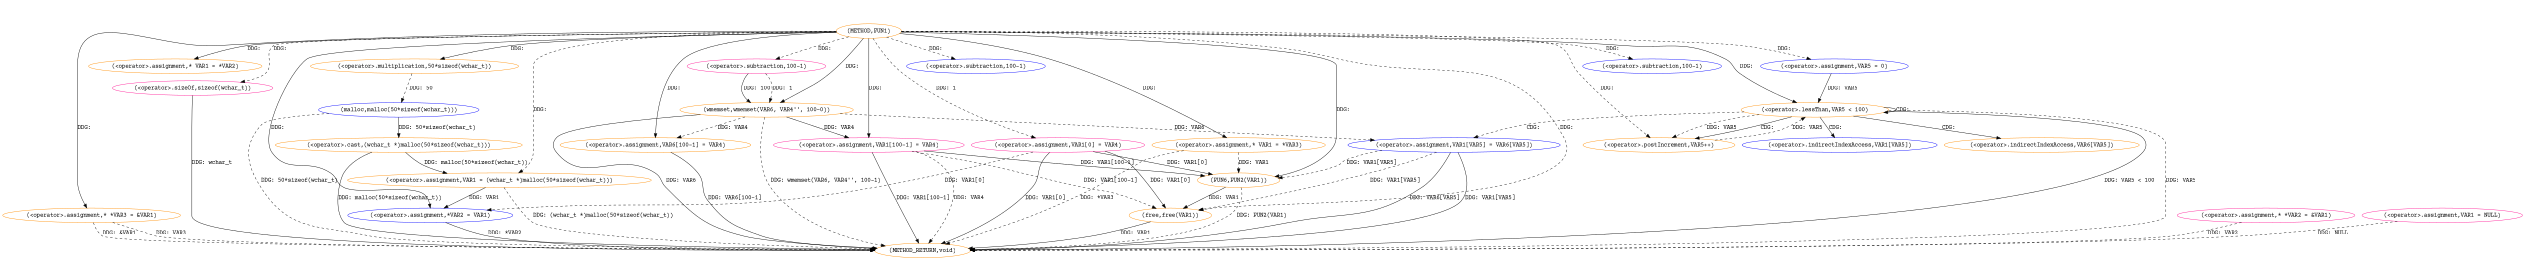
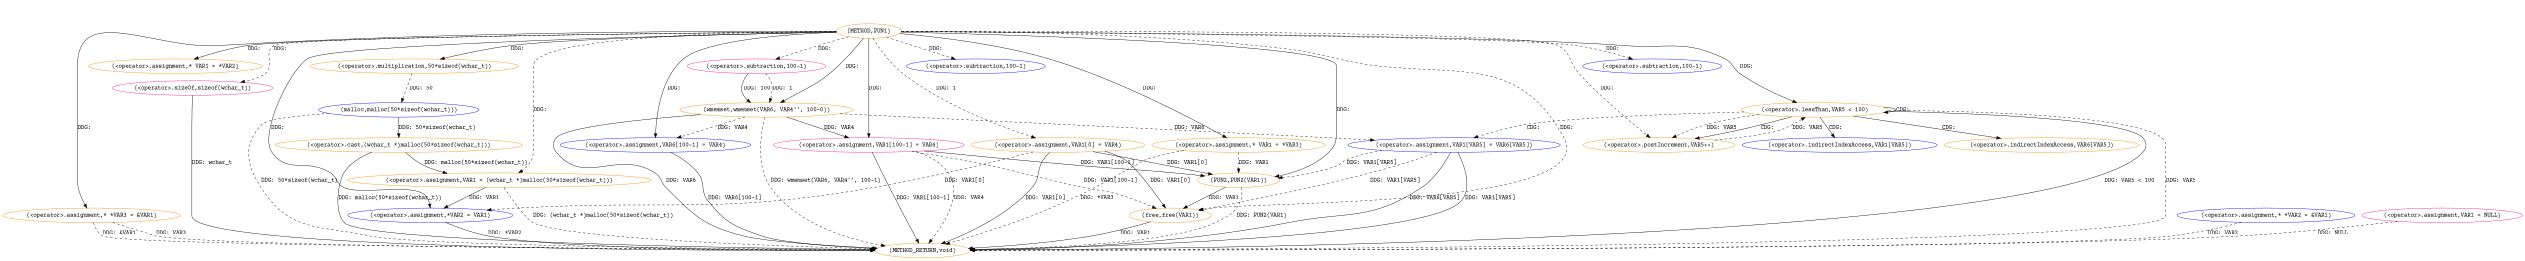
(1834, 66) -> none
(655, 145) -> (655, 145)
(1058, 145) -> (1058, 145)
(1239, 180) -> (1239, 180)
(2266, 215) -> (2266, 215)
